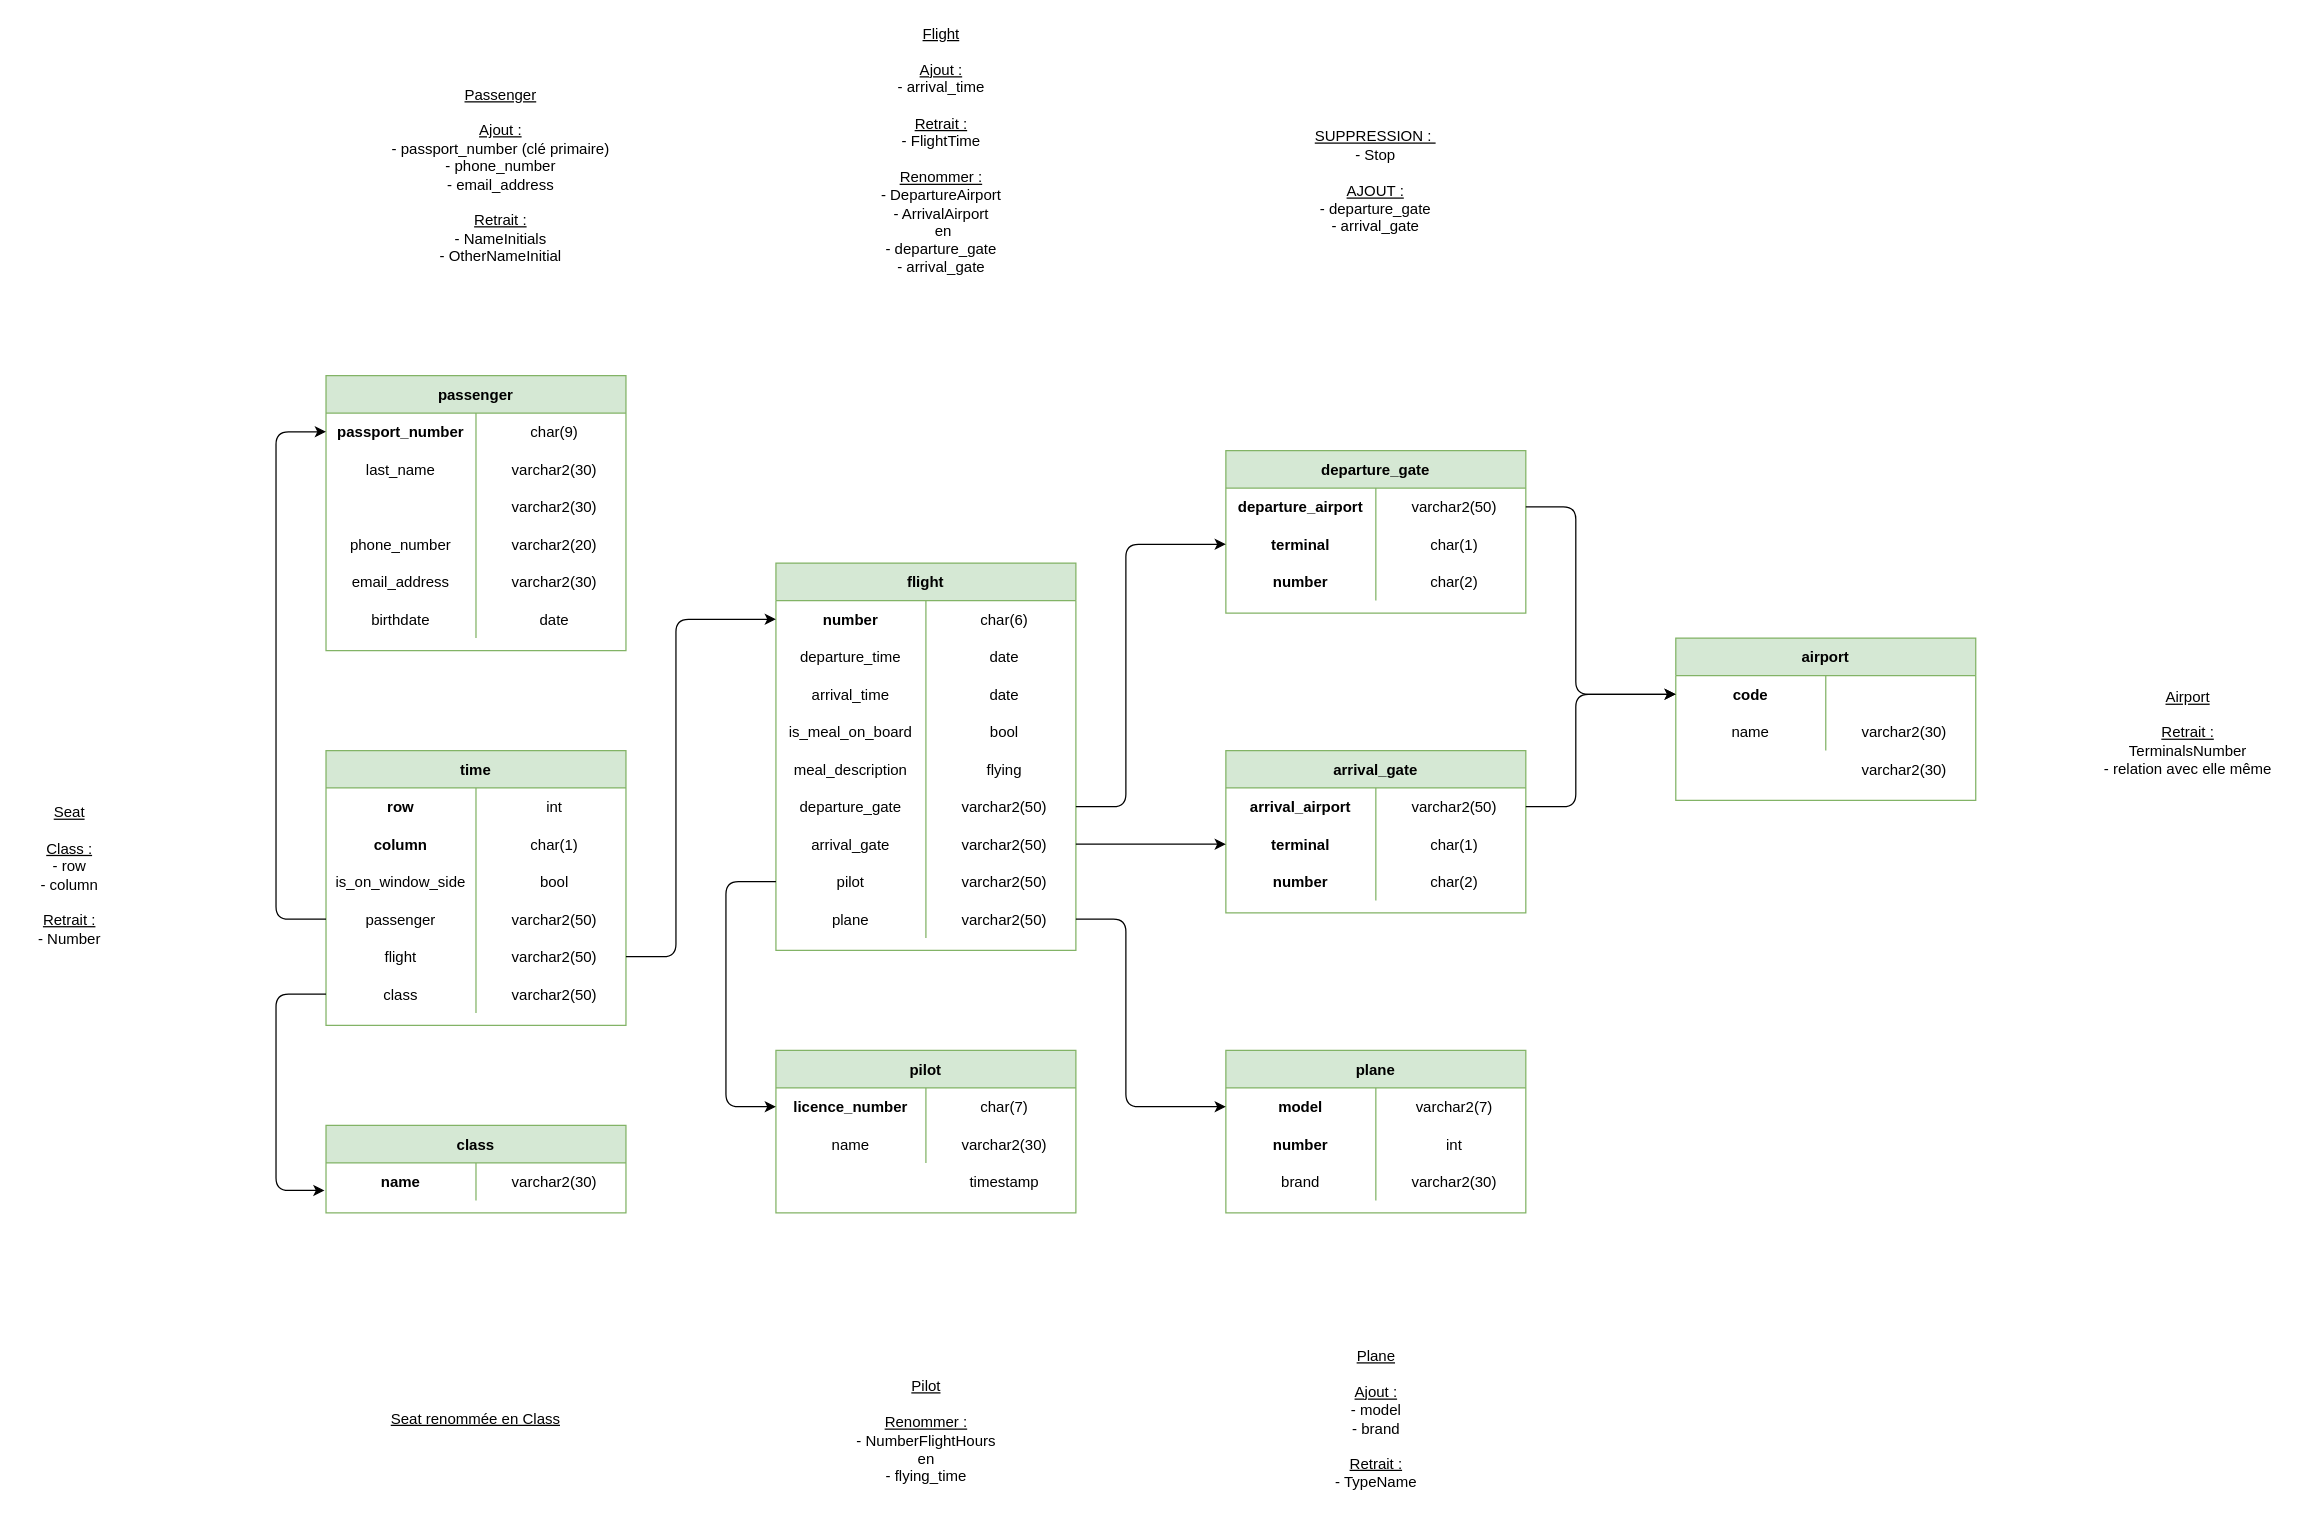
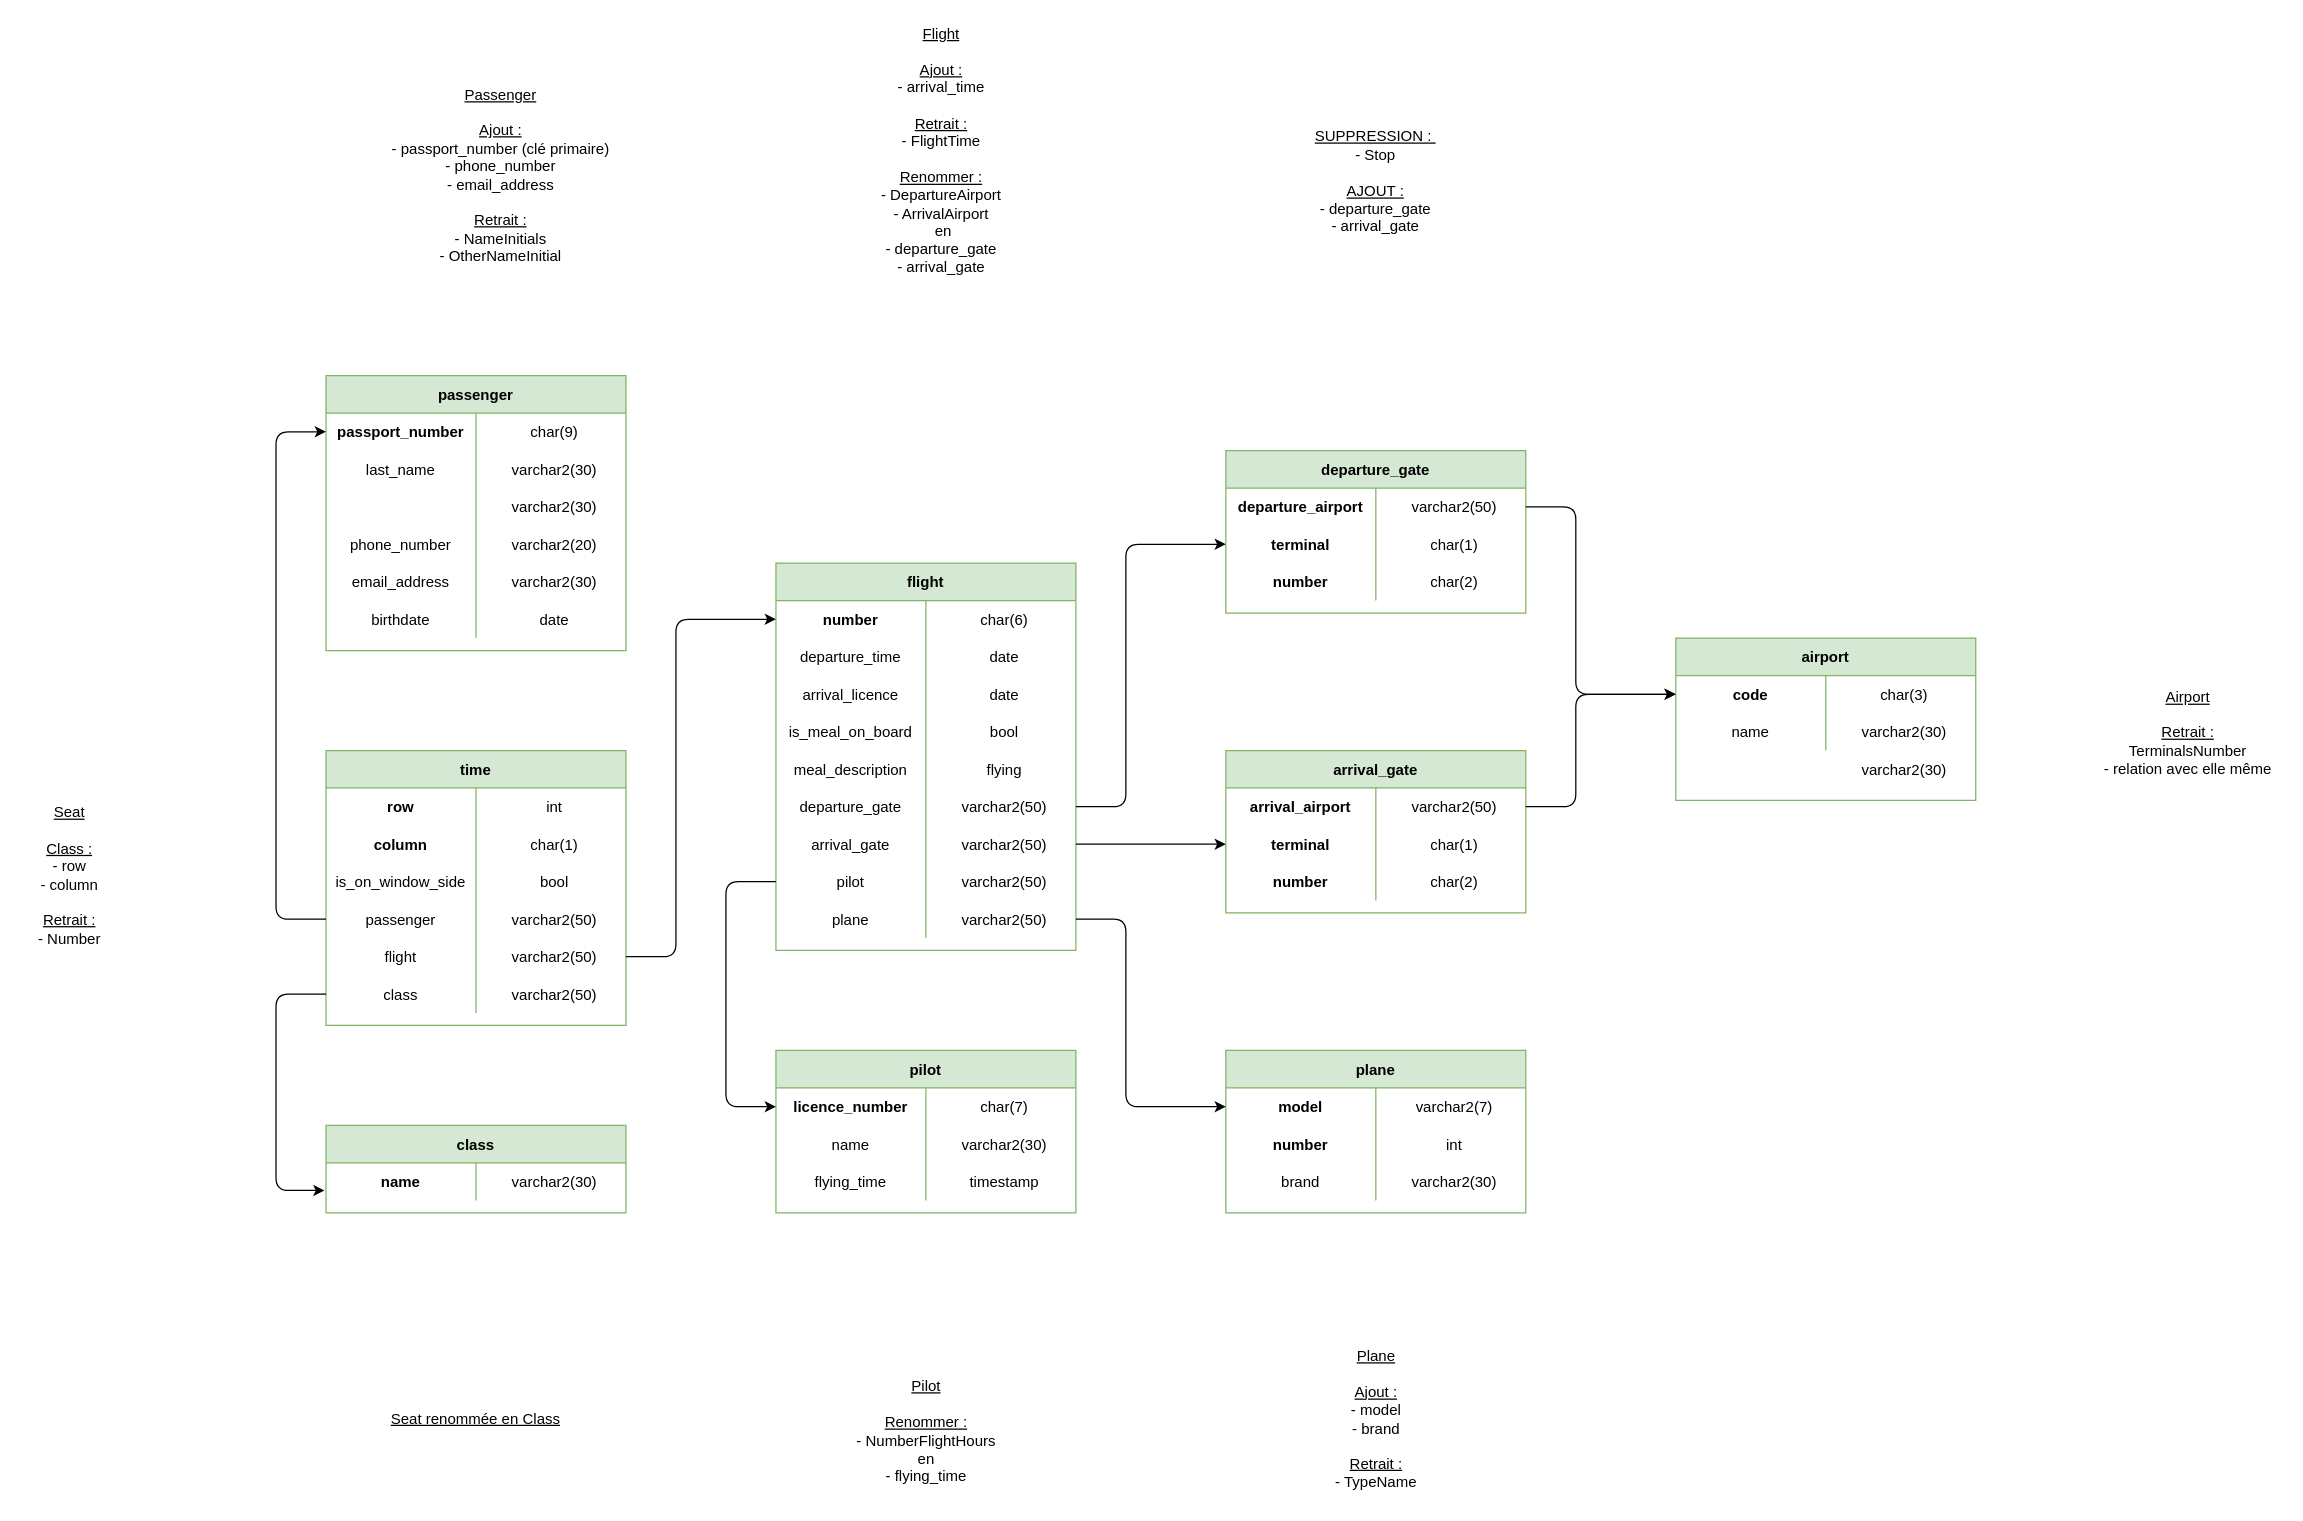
none -> (1901, 694)
(850, 695) -> (850, 695)
none -> (851, 1182)
